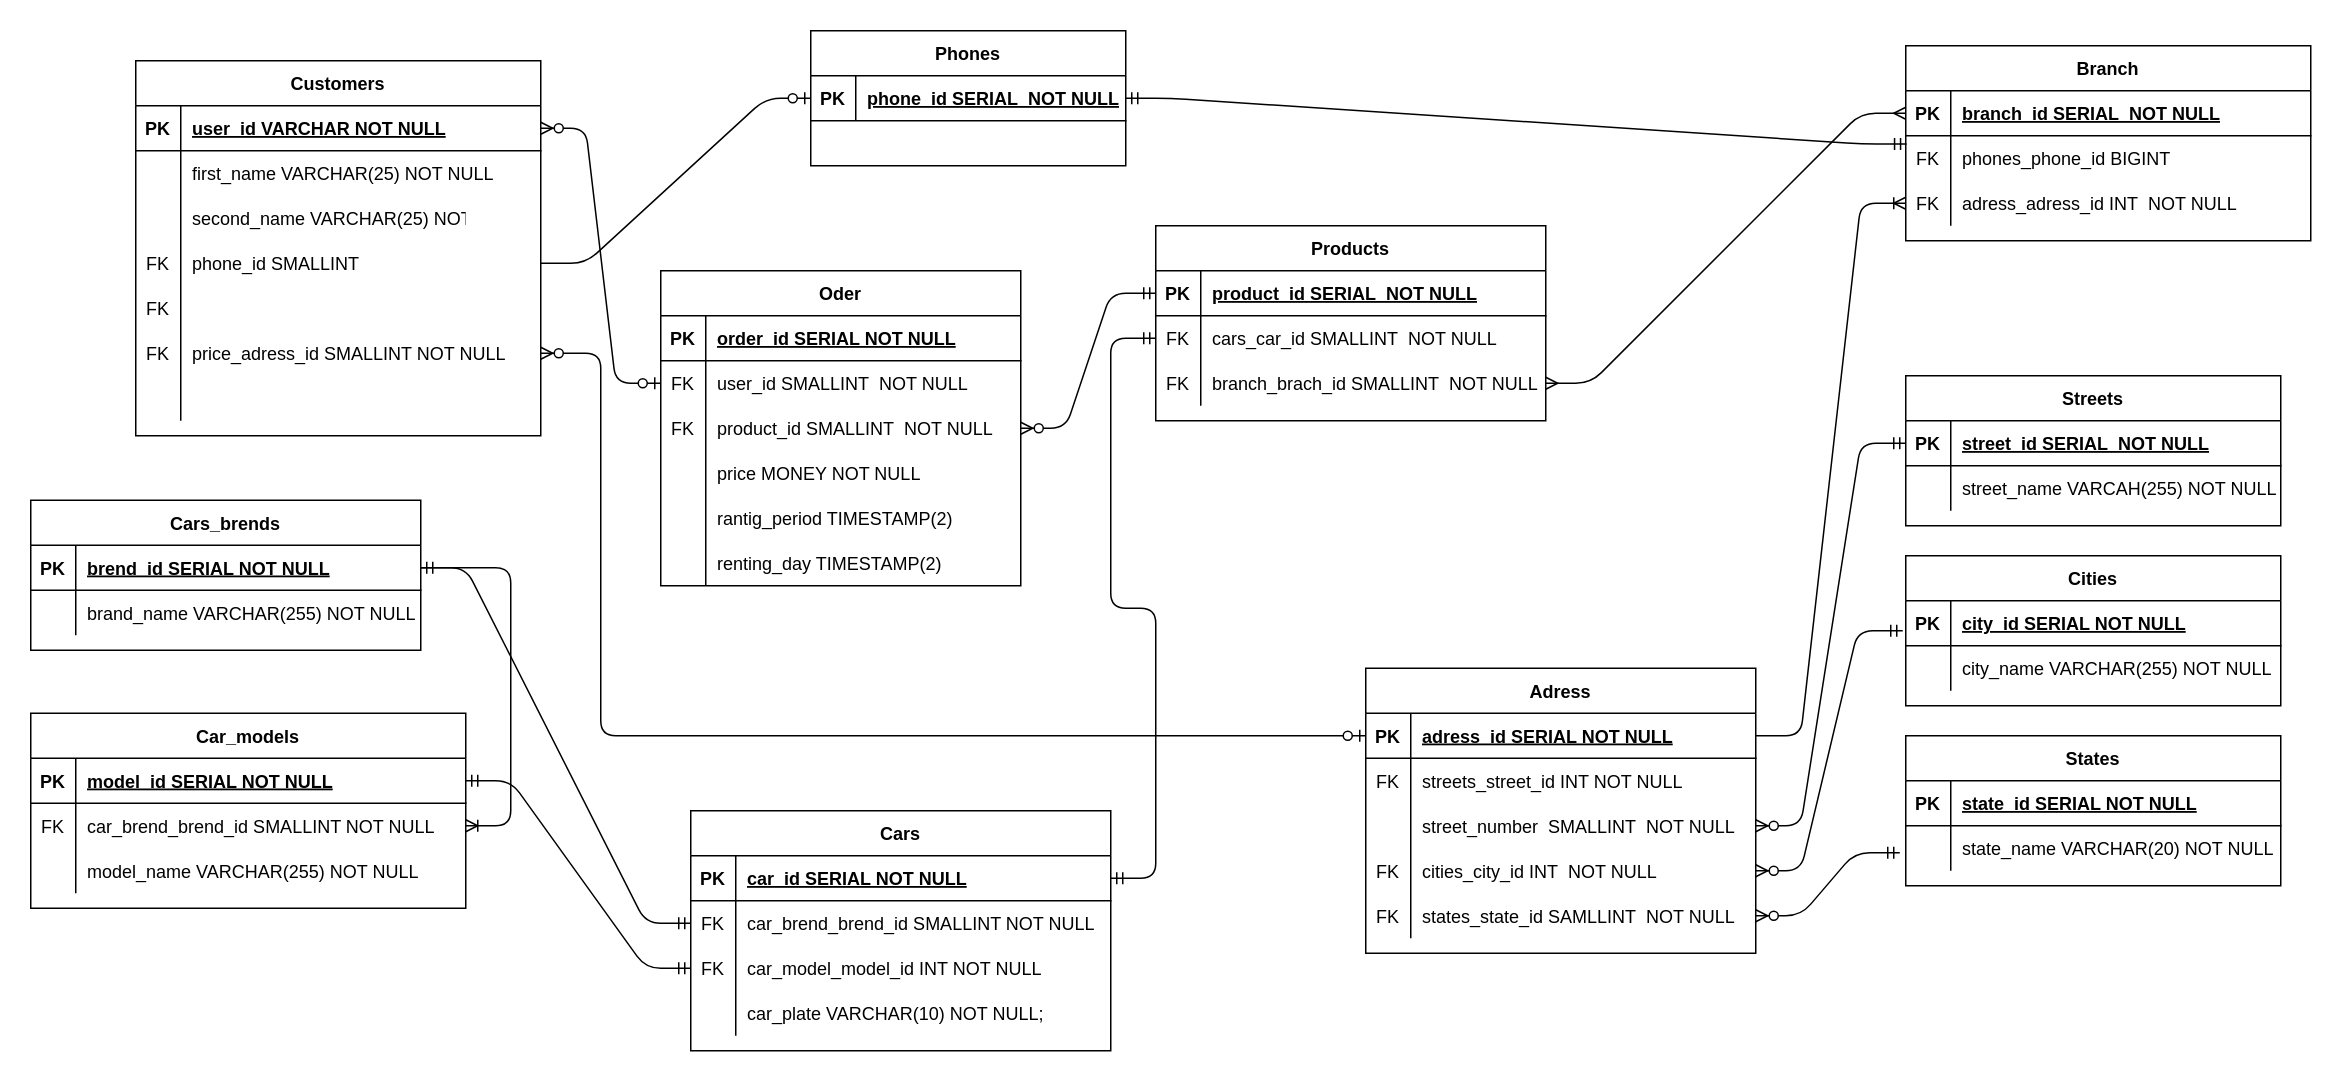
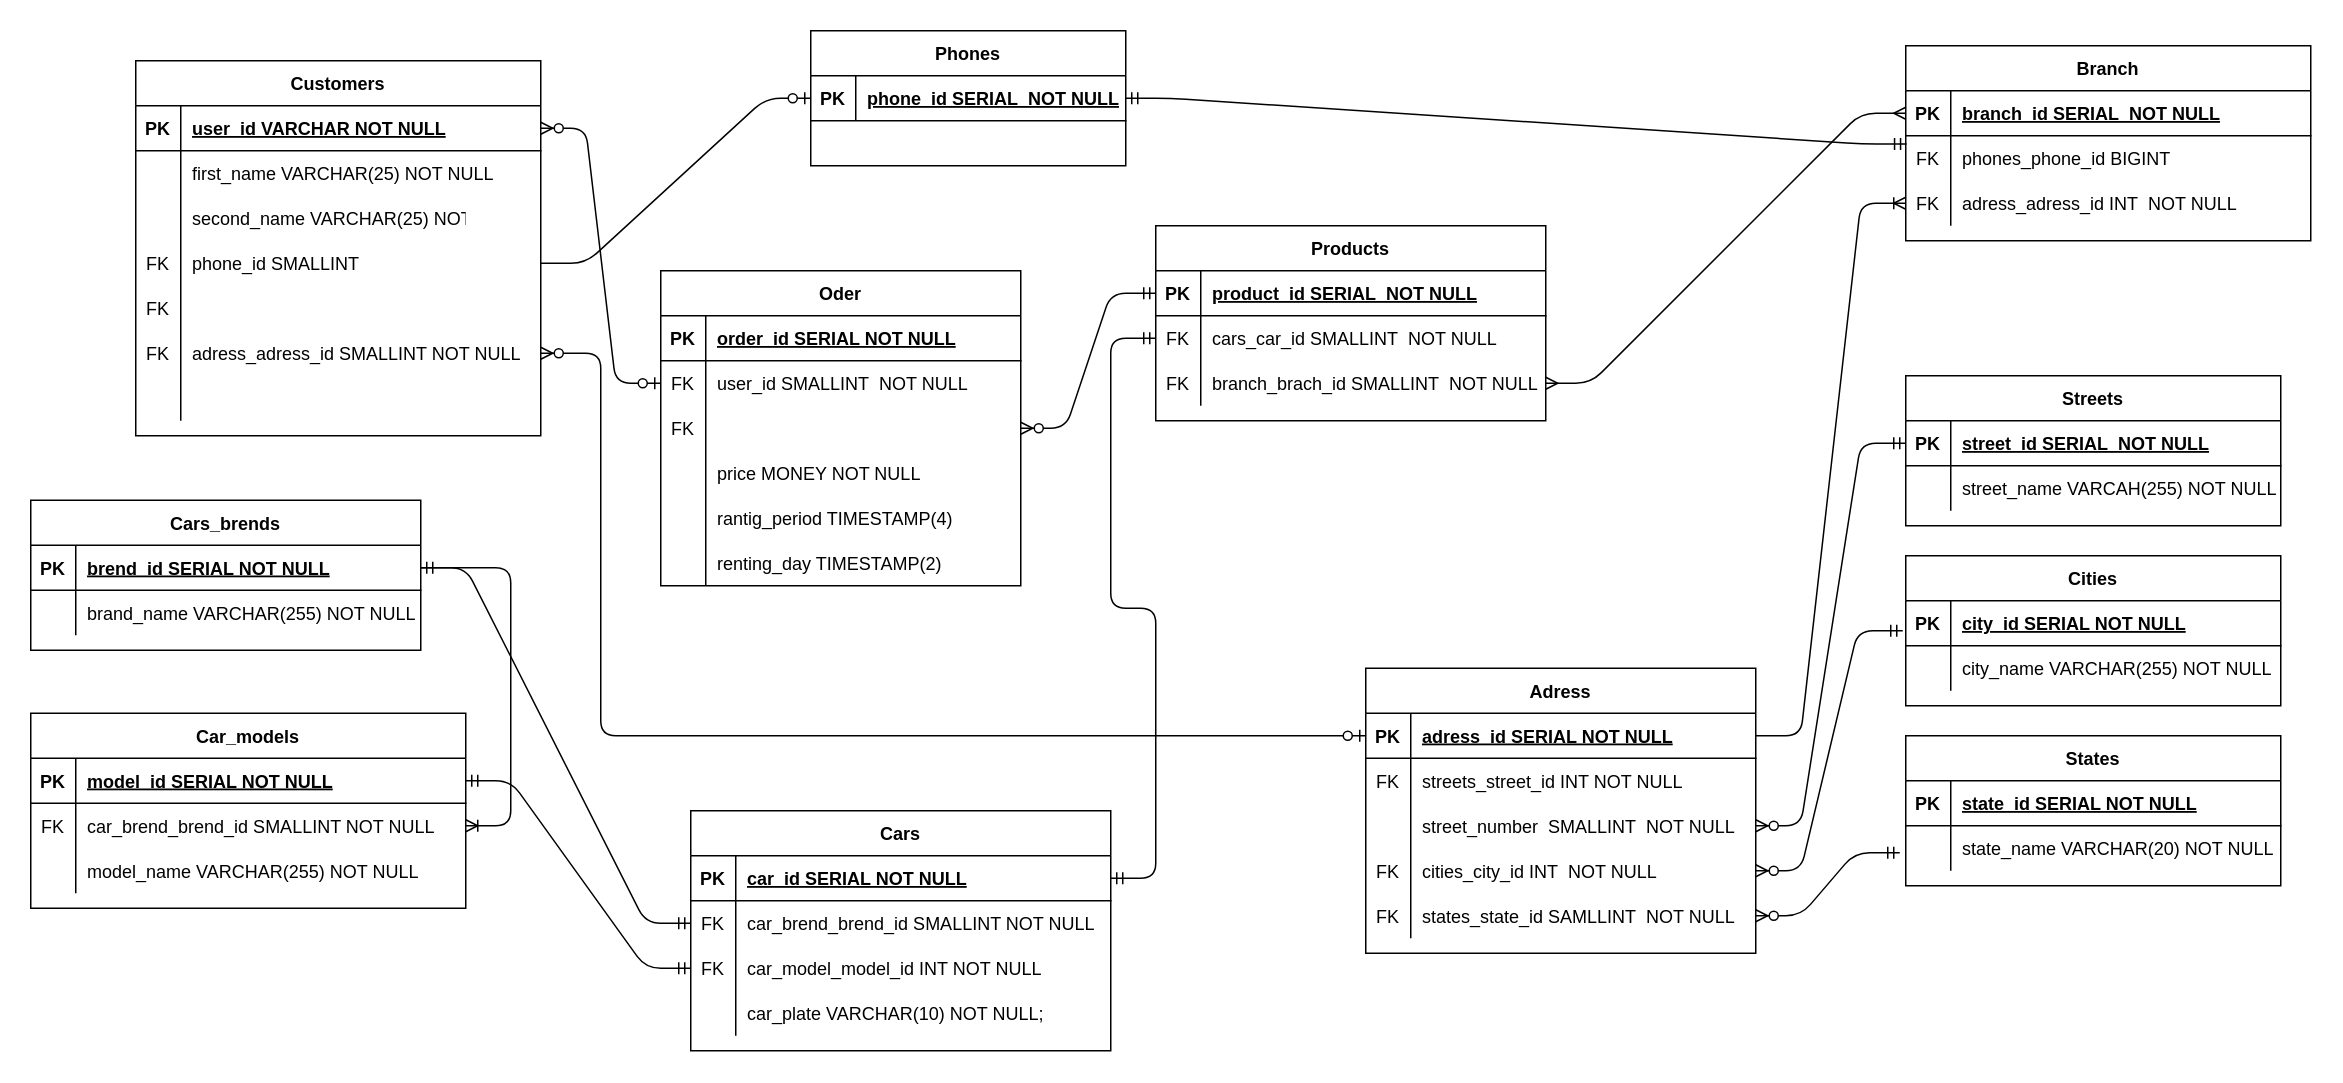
(347, 354) -> (354, 354)
(863, 428) -> none
(841, 519) -> (841, 519)
